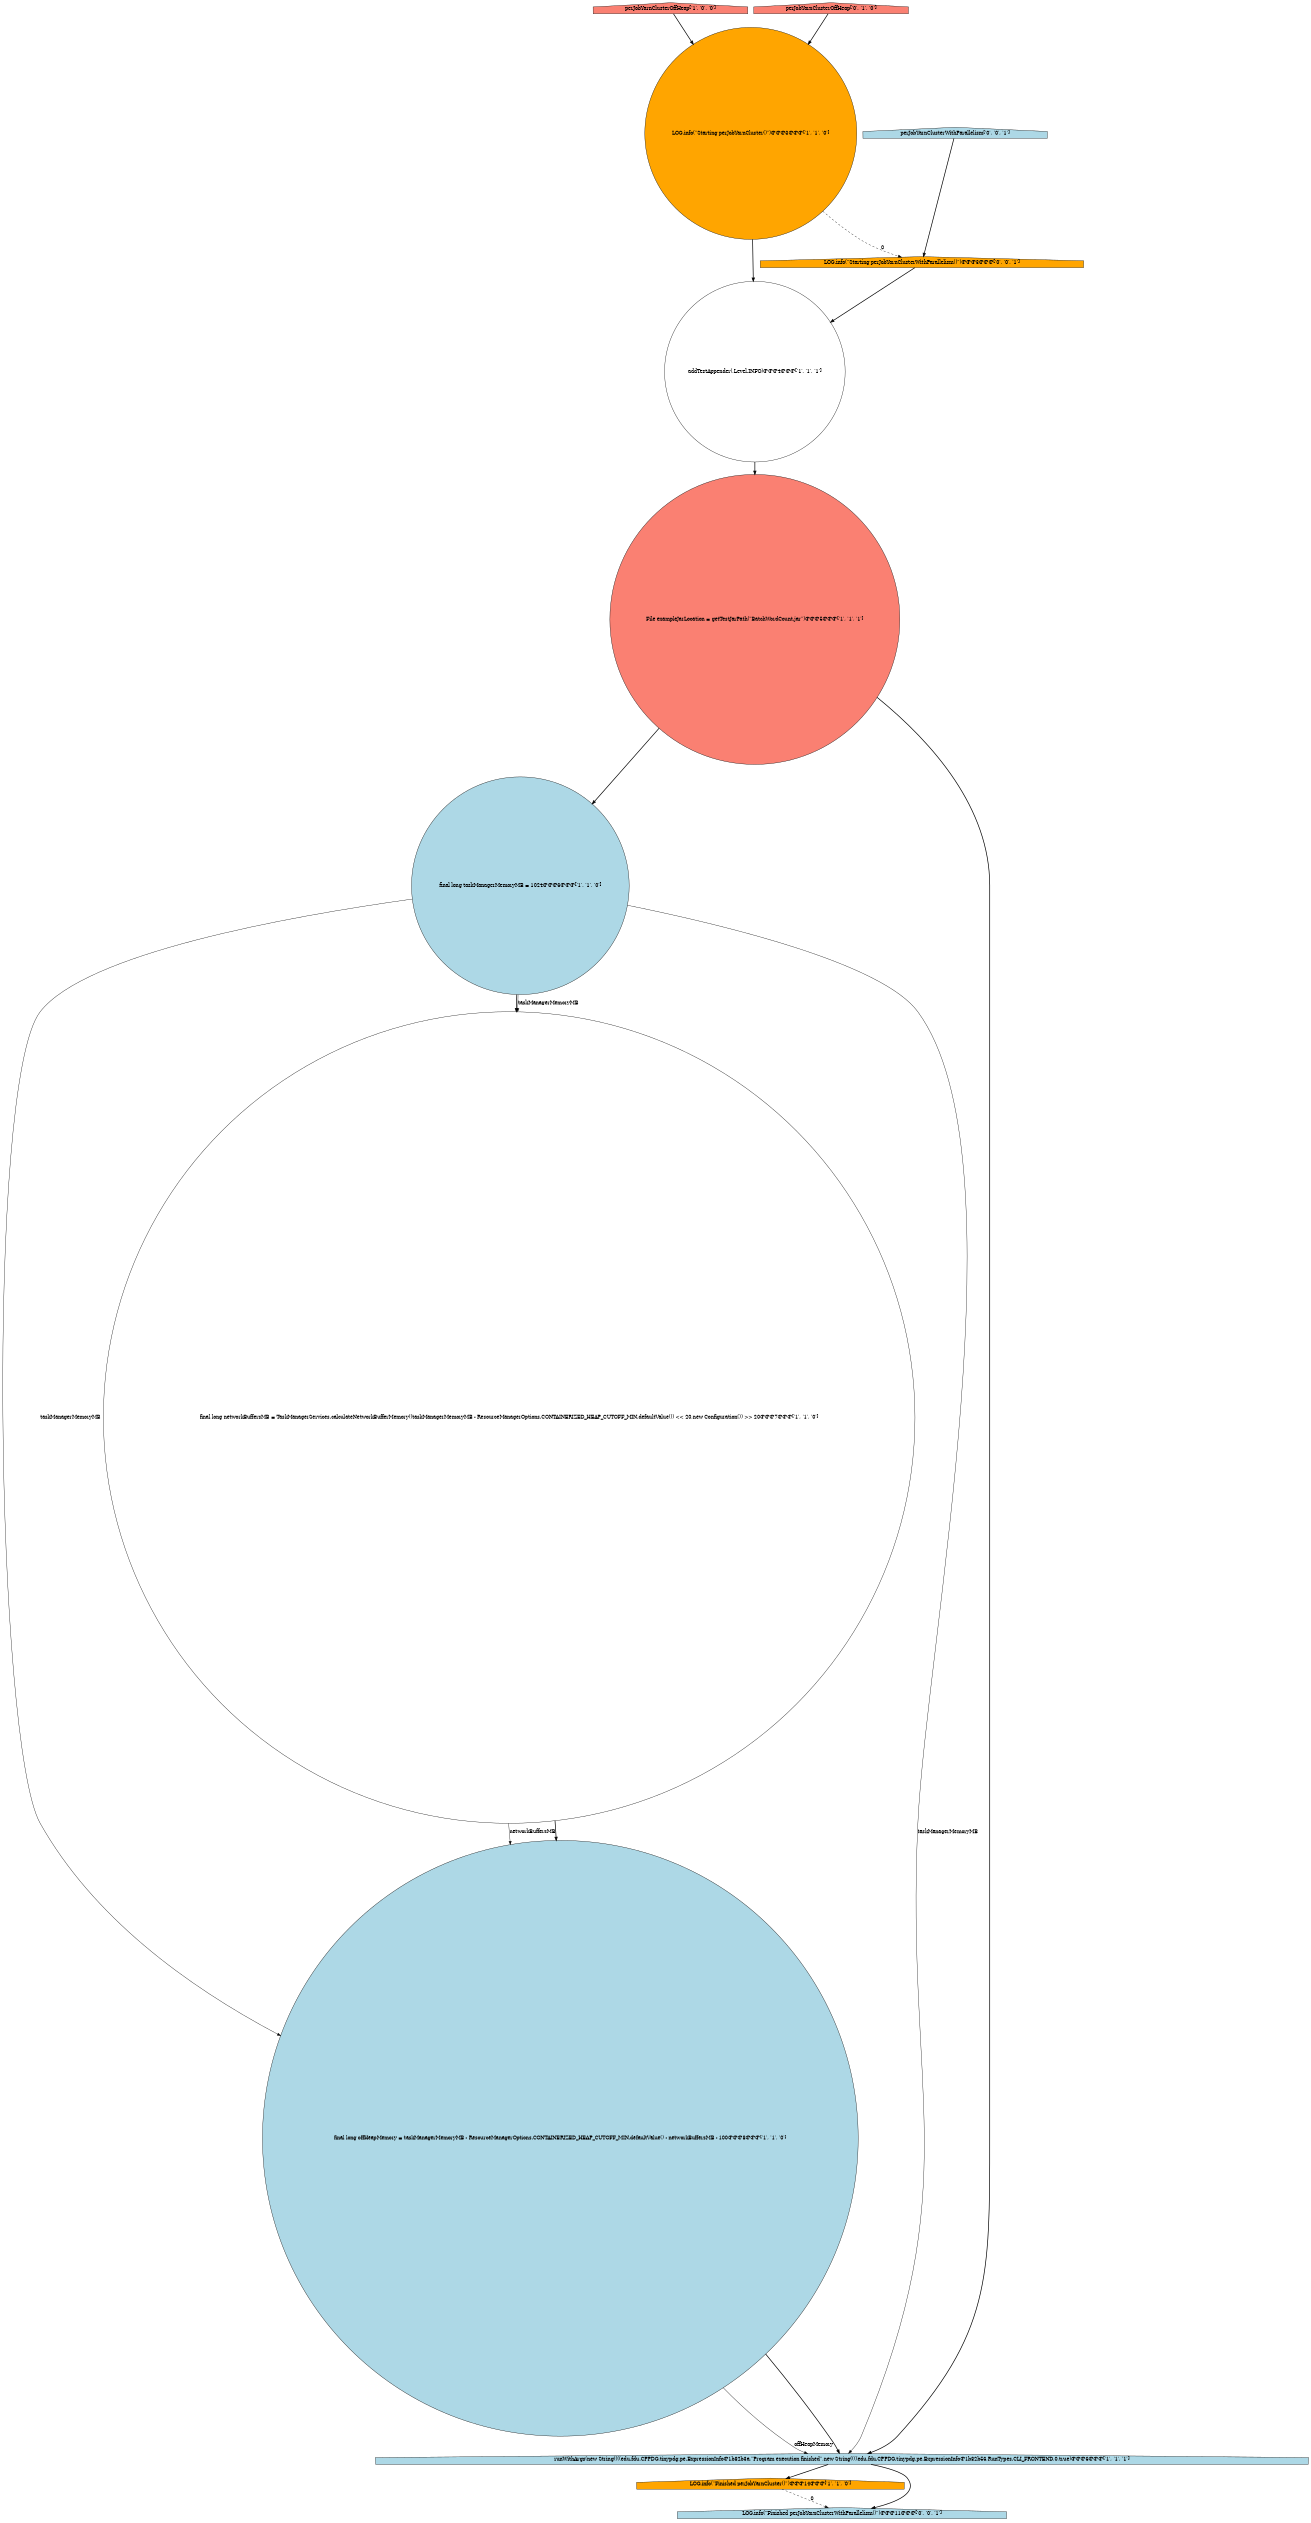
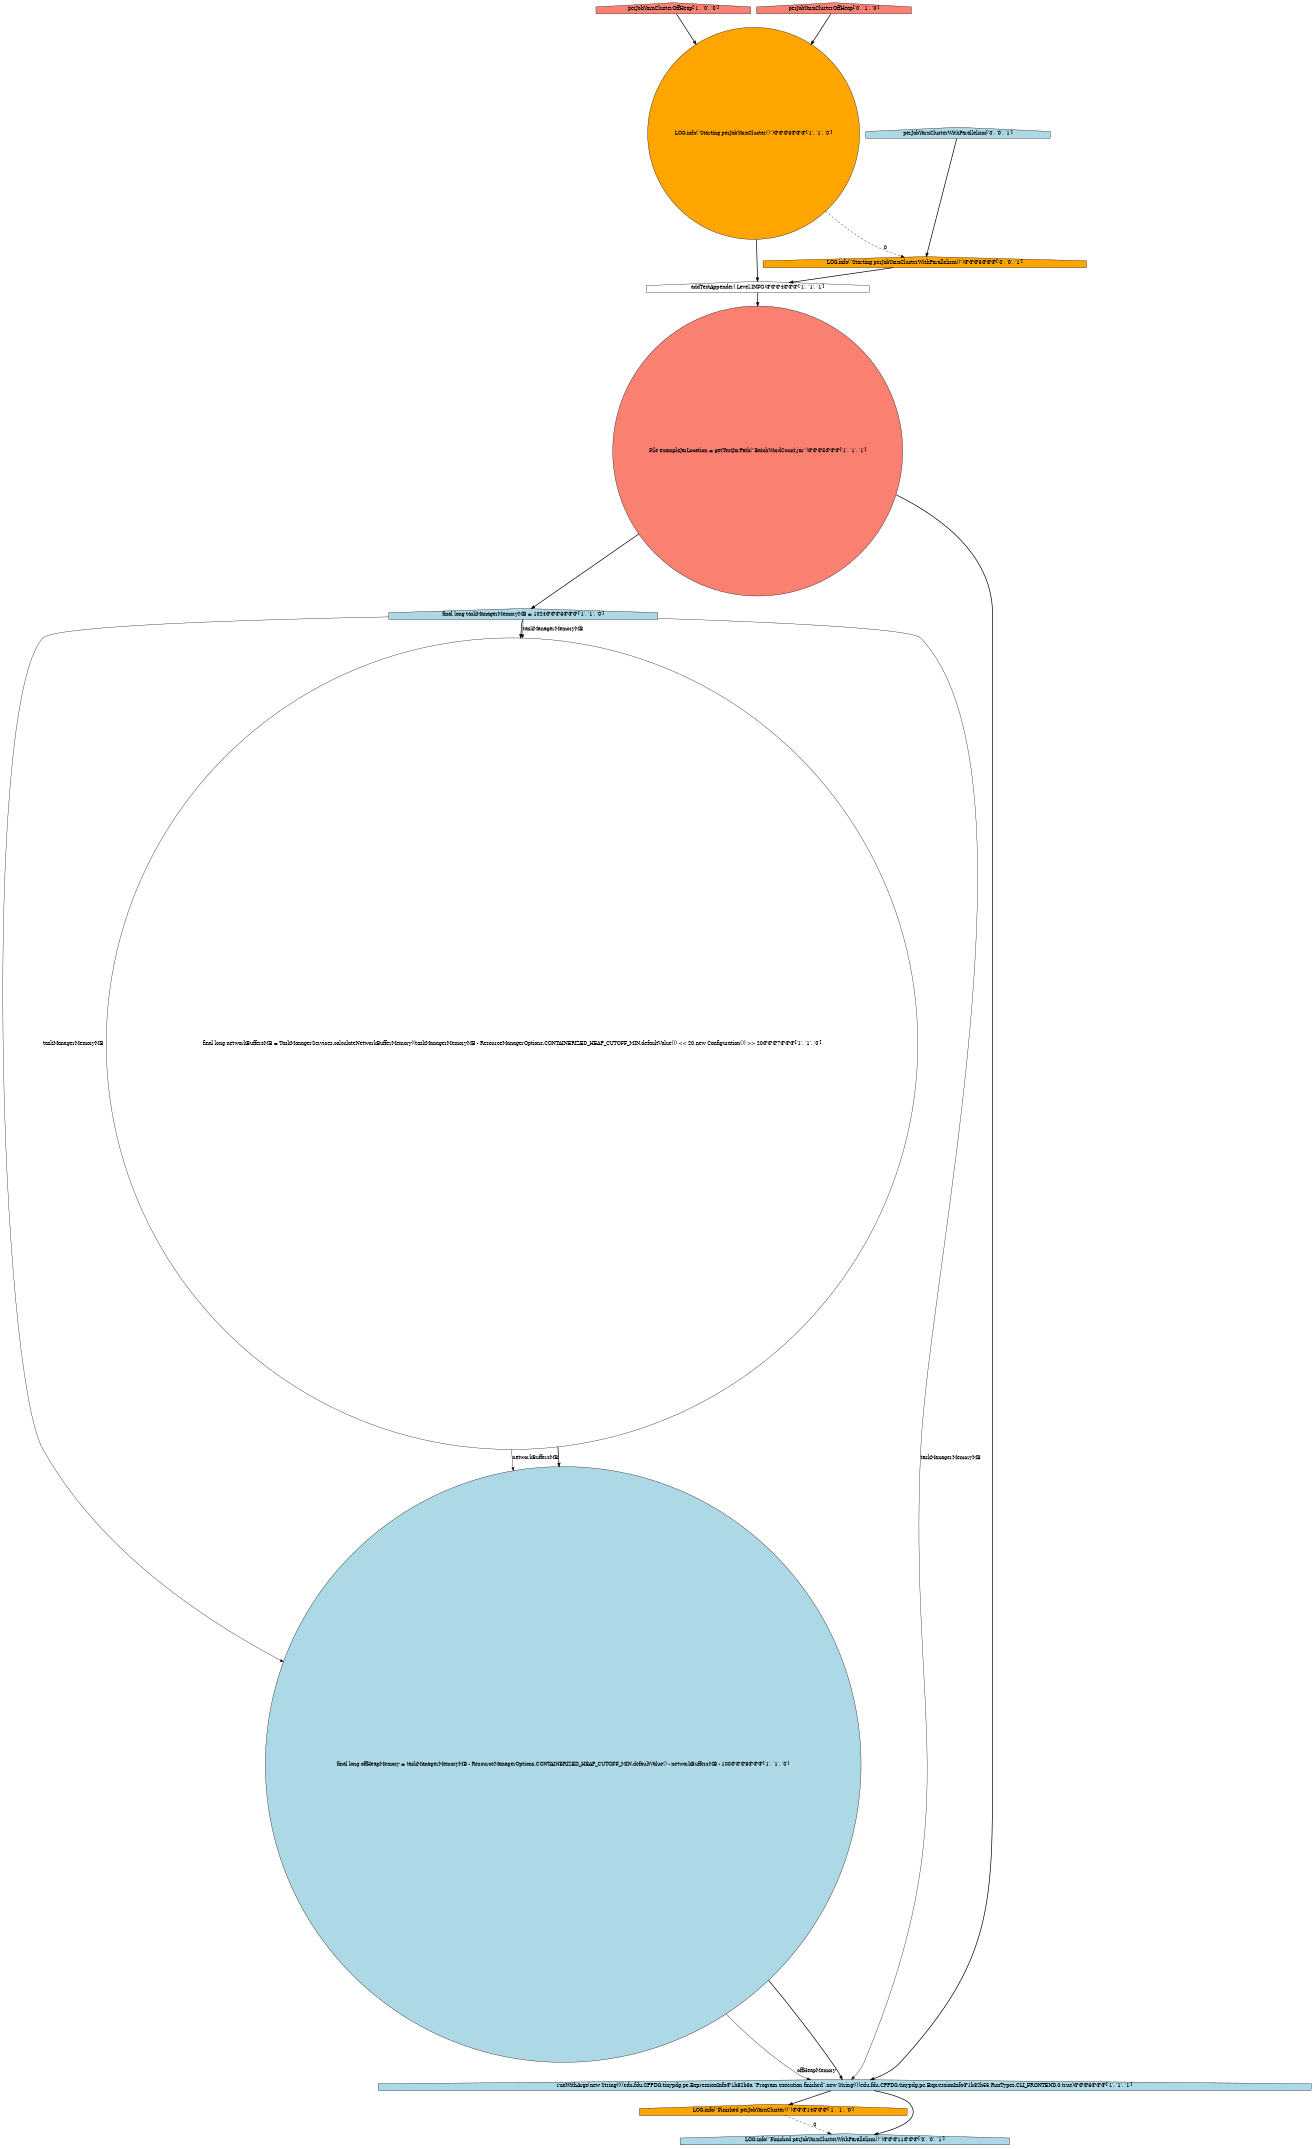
(755, 372) -> (758, 287)
(520, 886) -> (523, 615)
